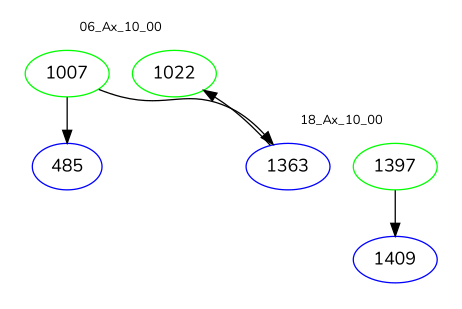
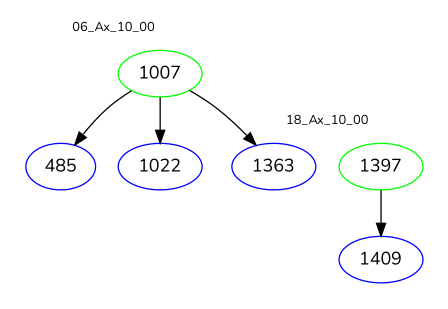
(174, 74) -> (160, 167)
(244, 119) -> (160, 114)
